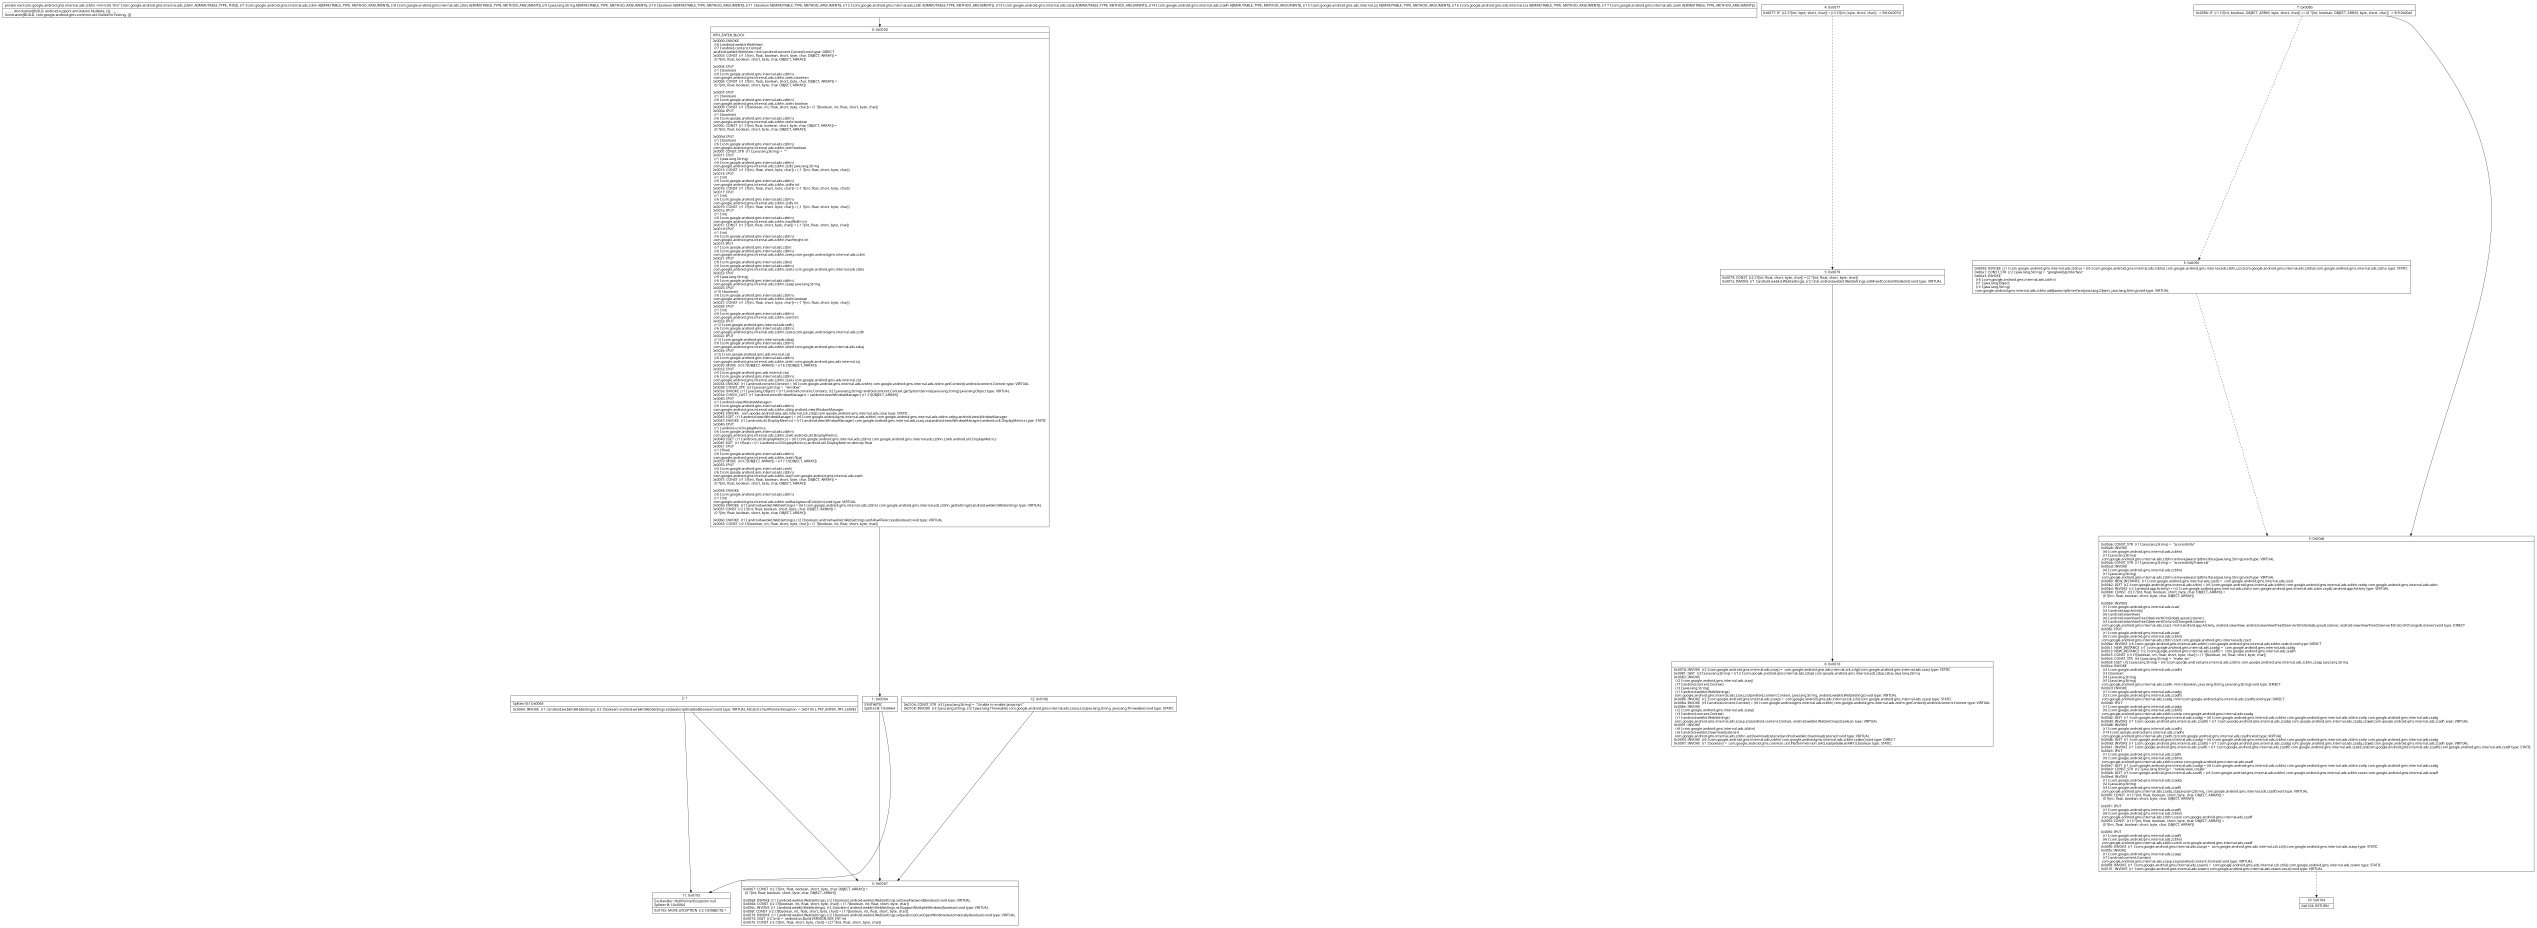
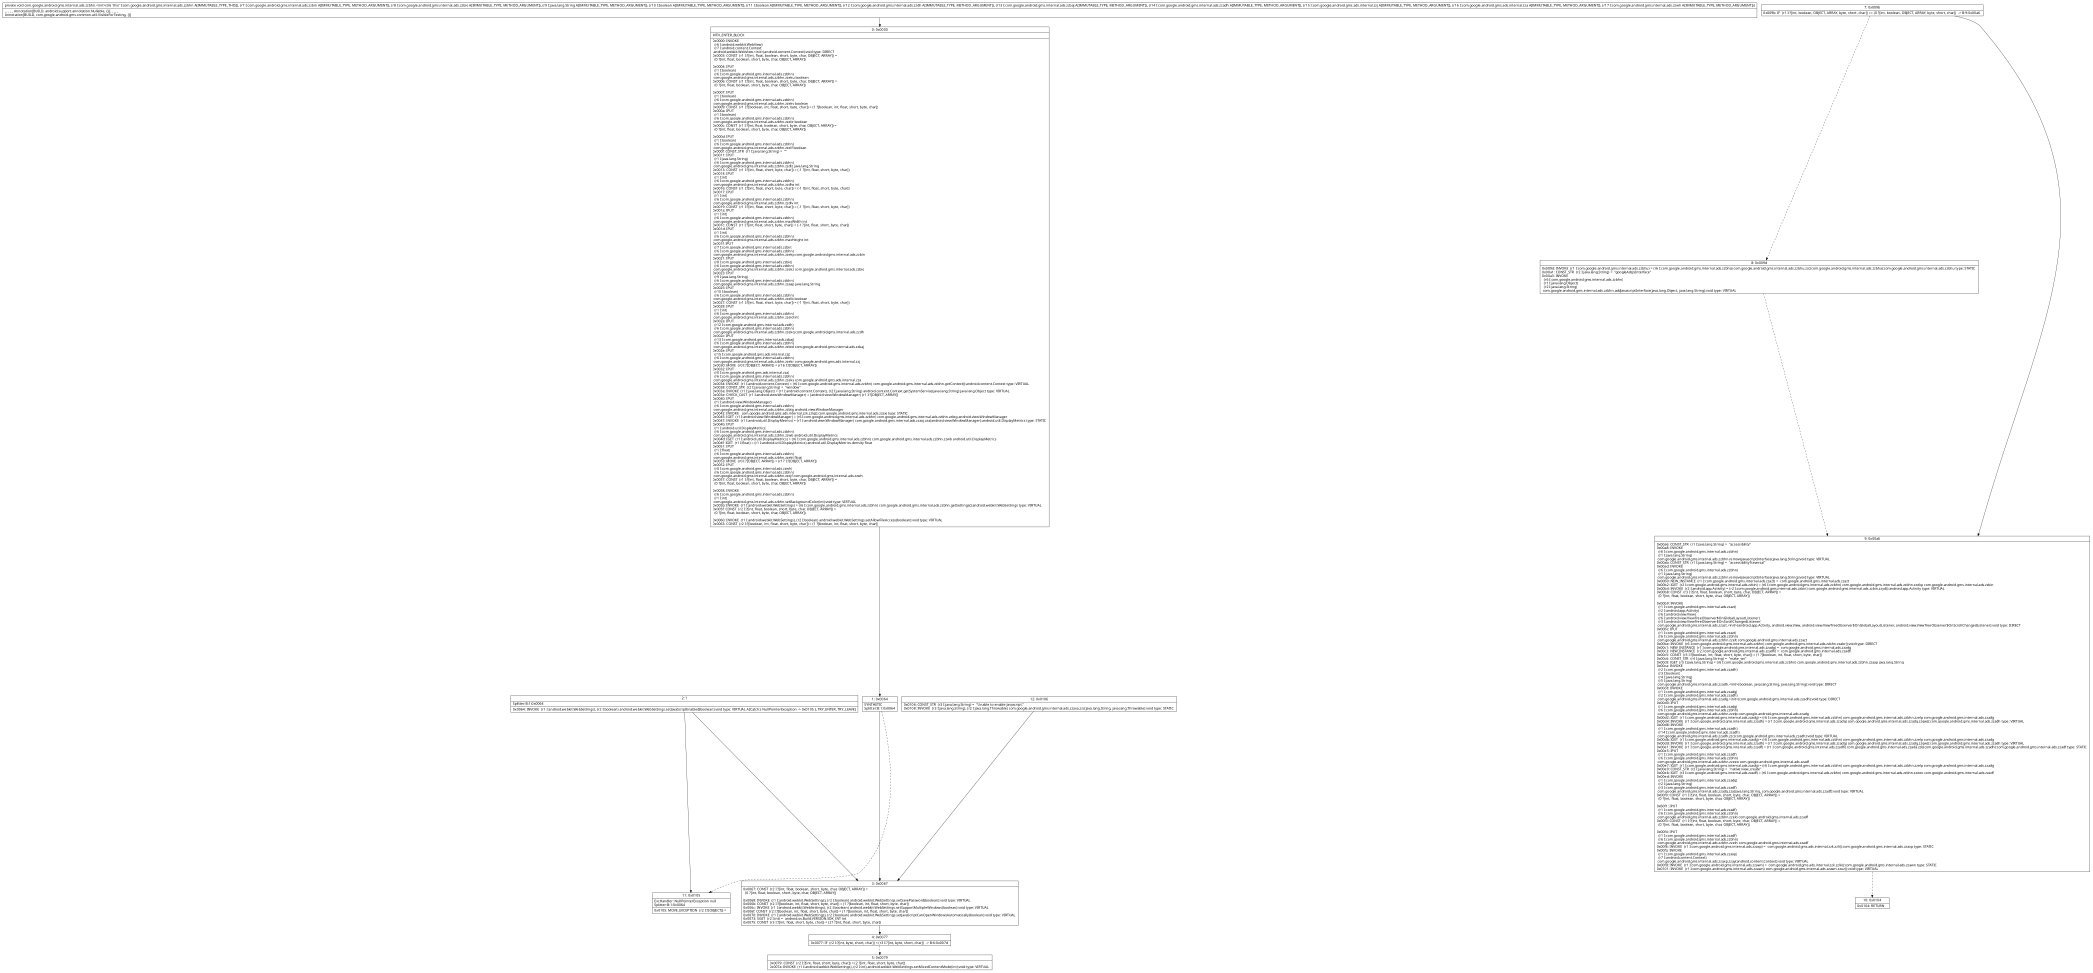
(724, 465) -> (724, 465)
(1832, 704) -> none
(865, 865) -> (865, 865)
none -> (880, 929)
